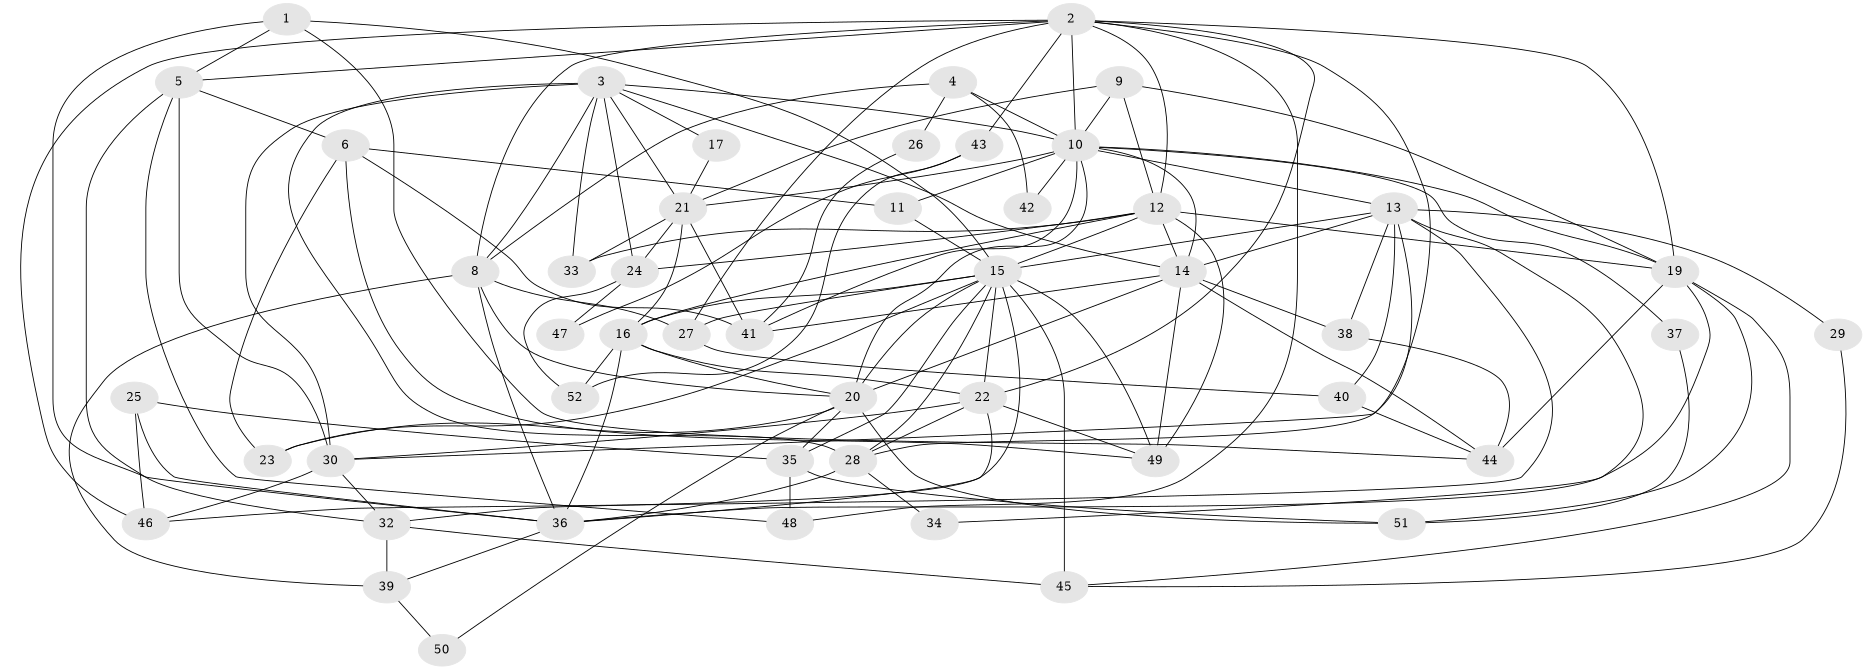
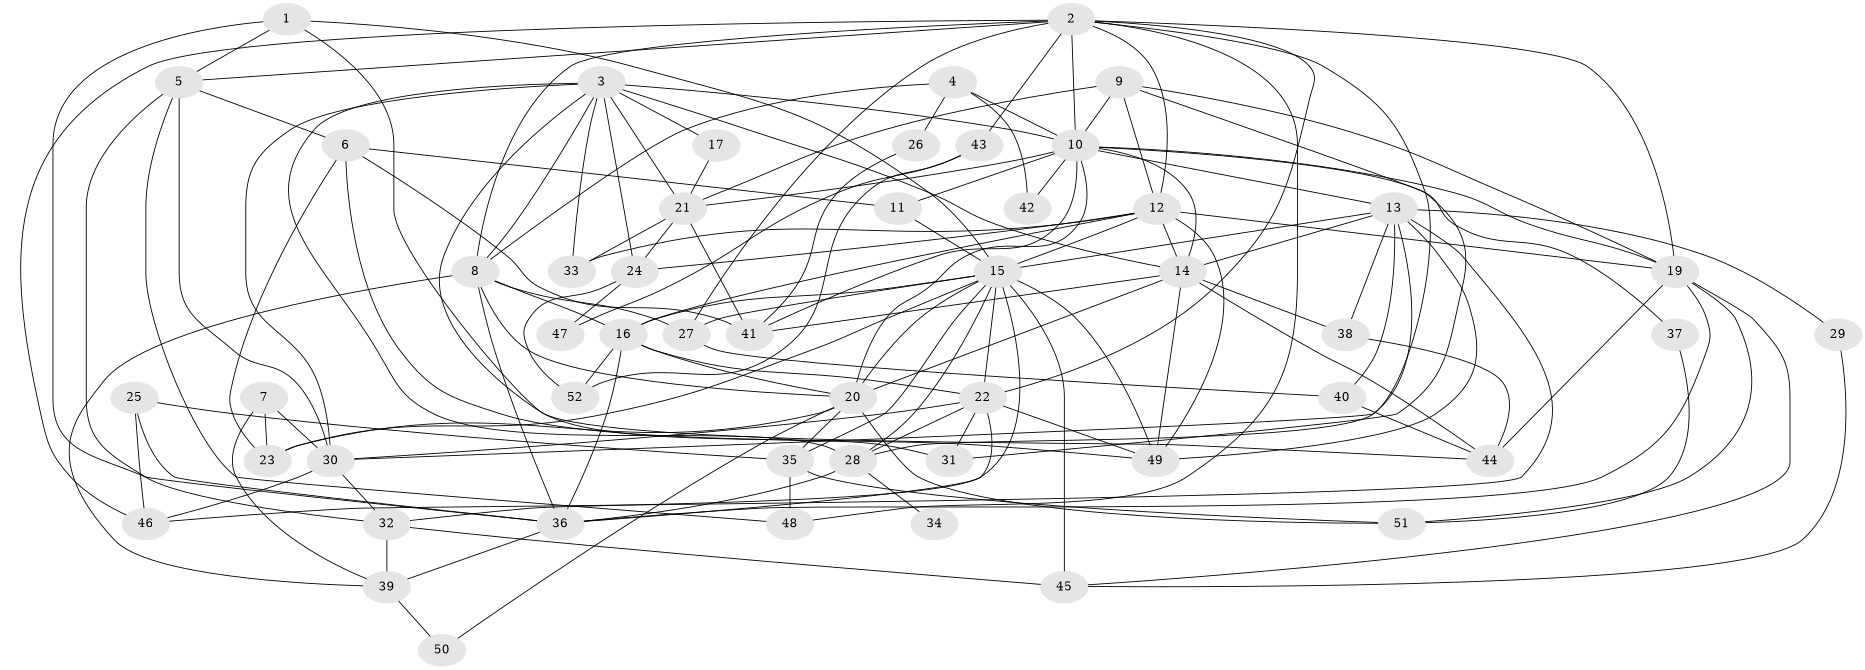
(671, 278) -> (556, 304)
none -> (264, 398)
(1627, 455) -> (1421, 421)
none -> (950, 461)
